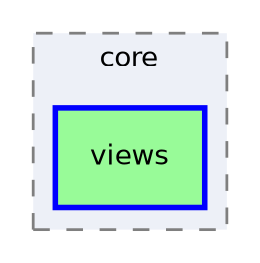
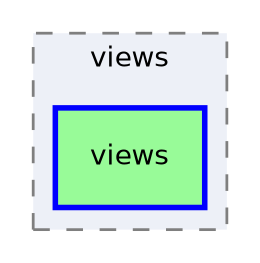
(130, 59) -> (130, 59)
